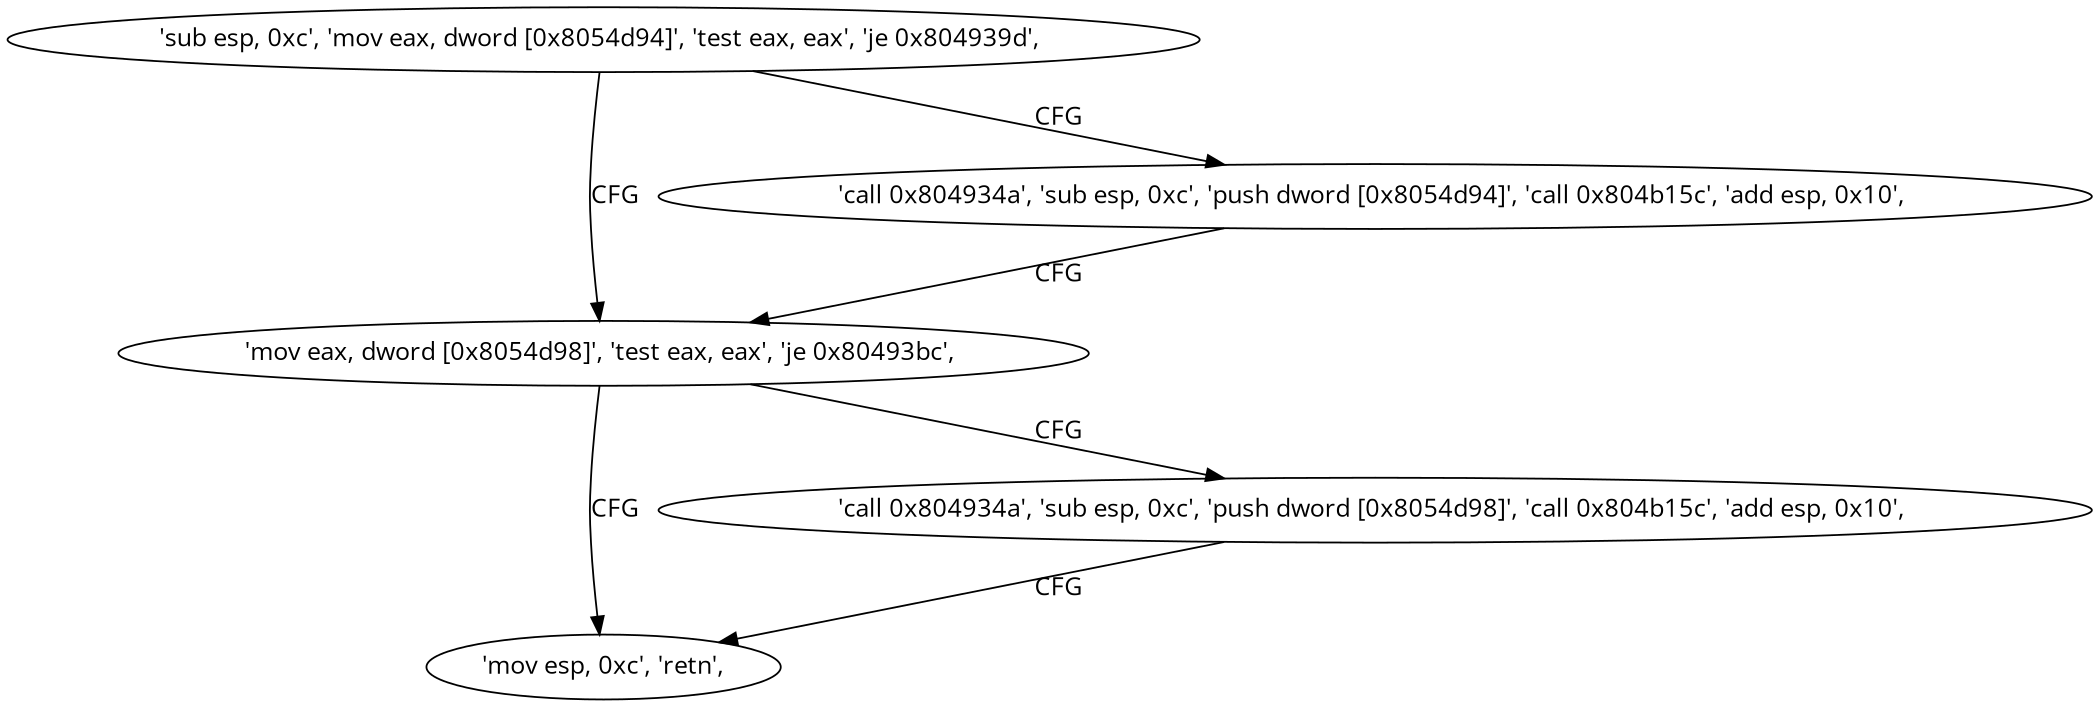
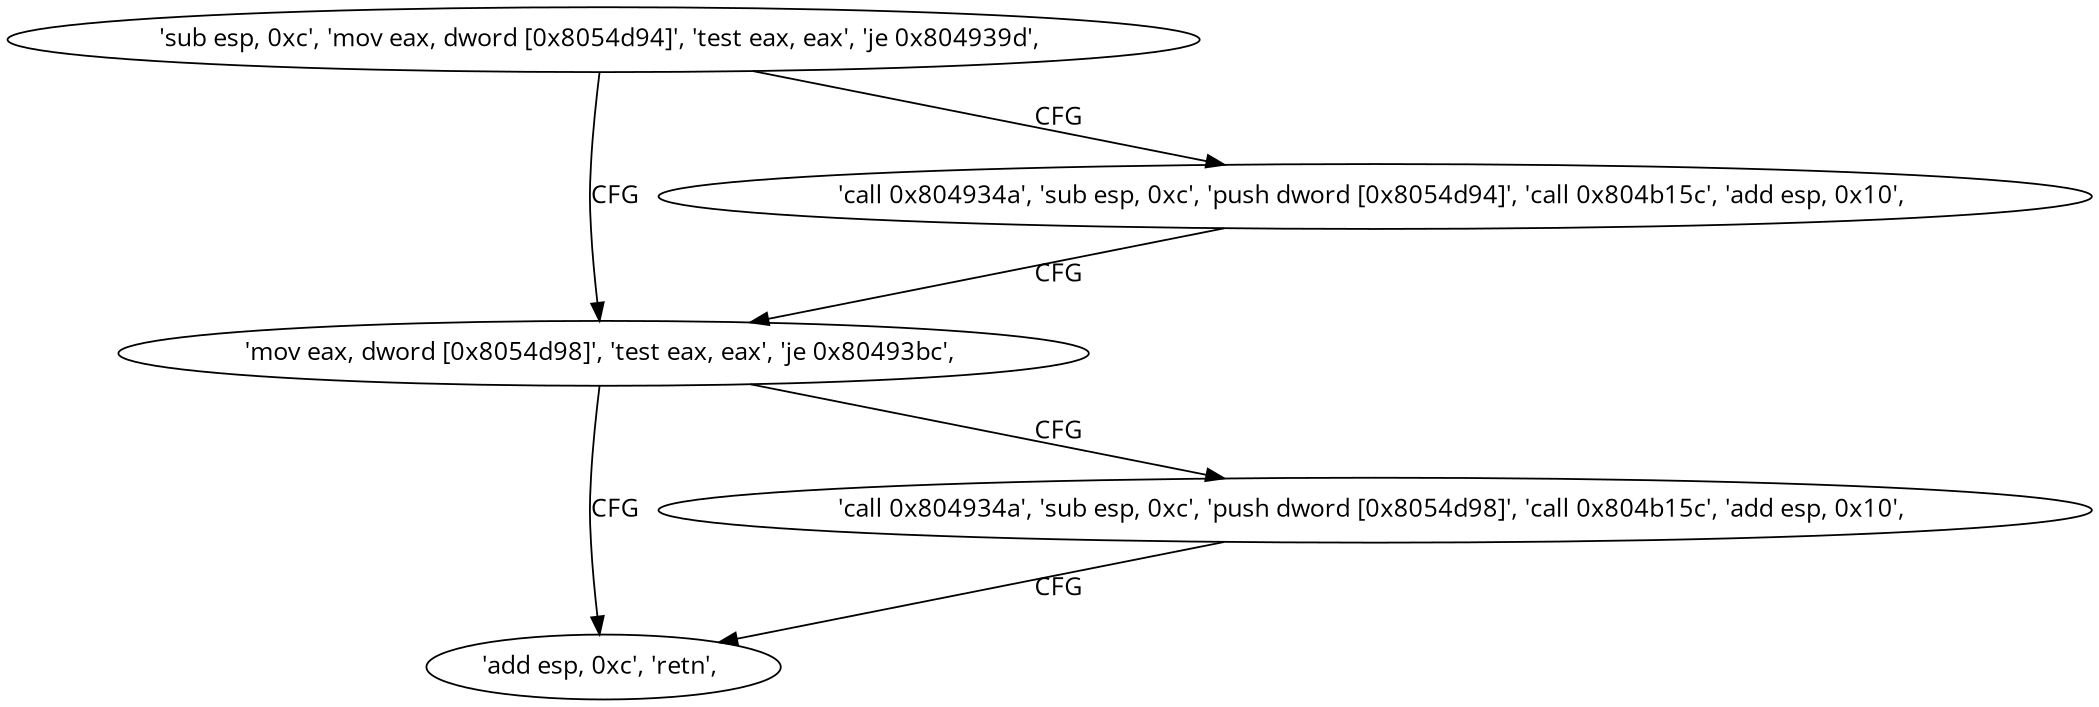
(604, 667) -> (604, 667)
